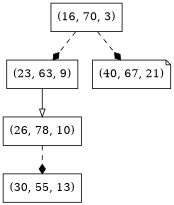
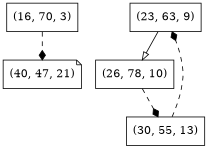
(67, 42) -> (183, 79)
(132, 74) -> (42, 74)
